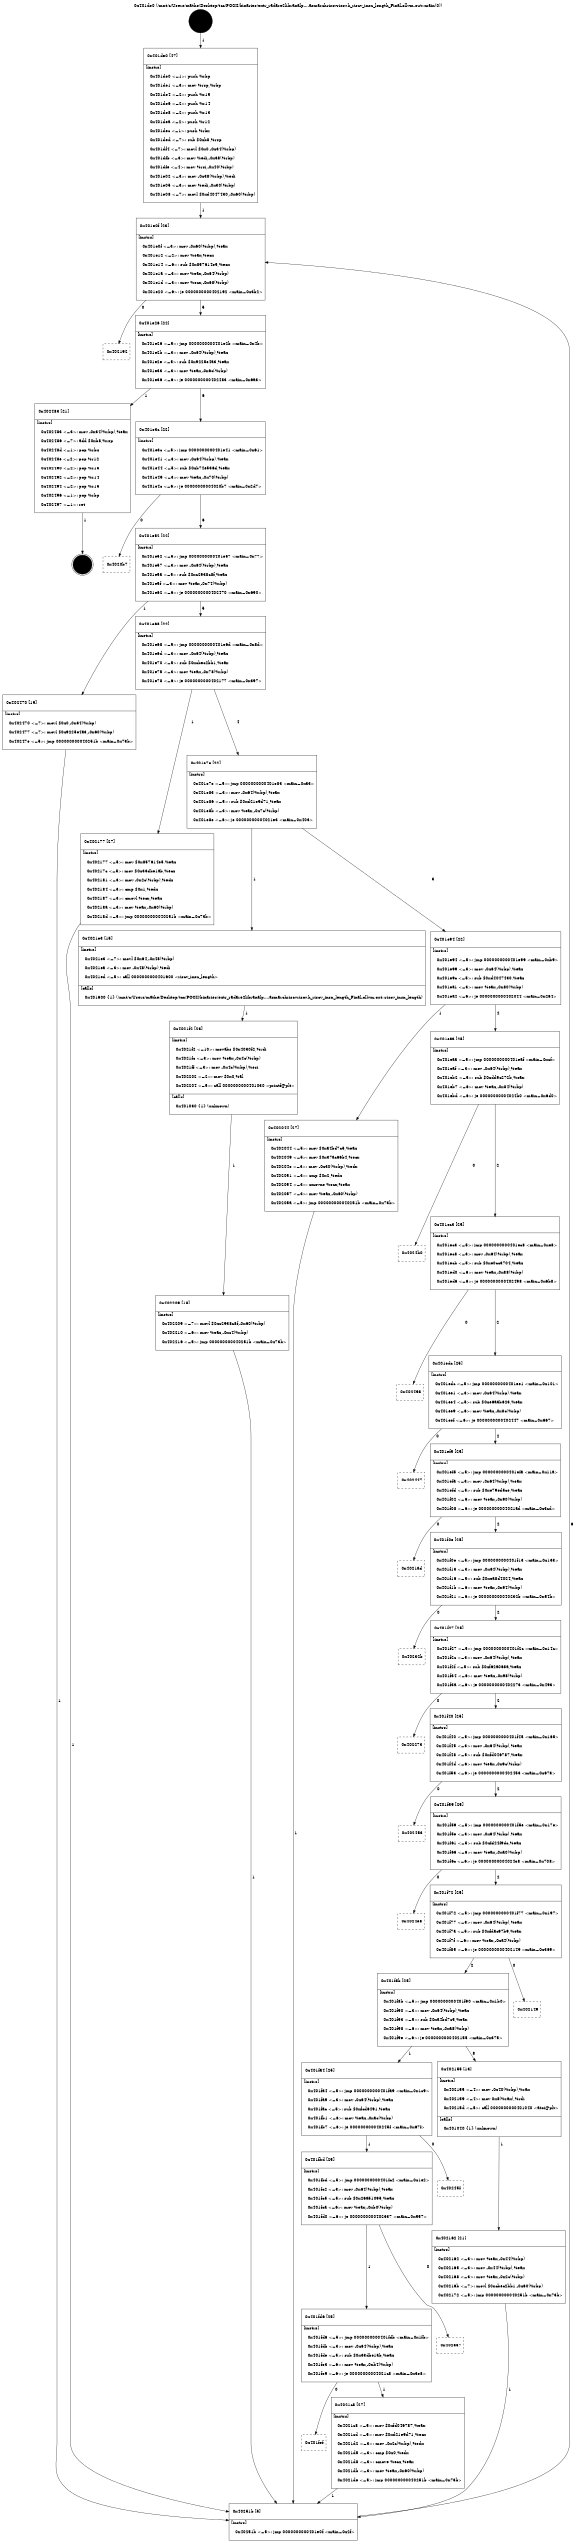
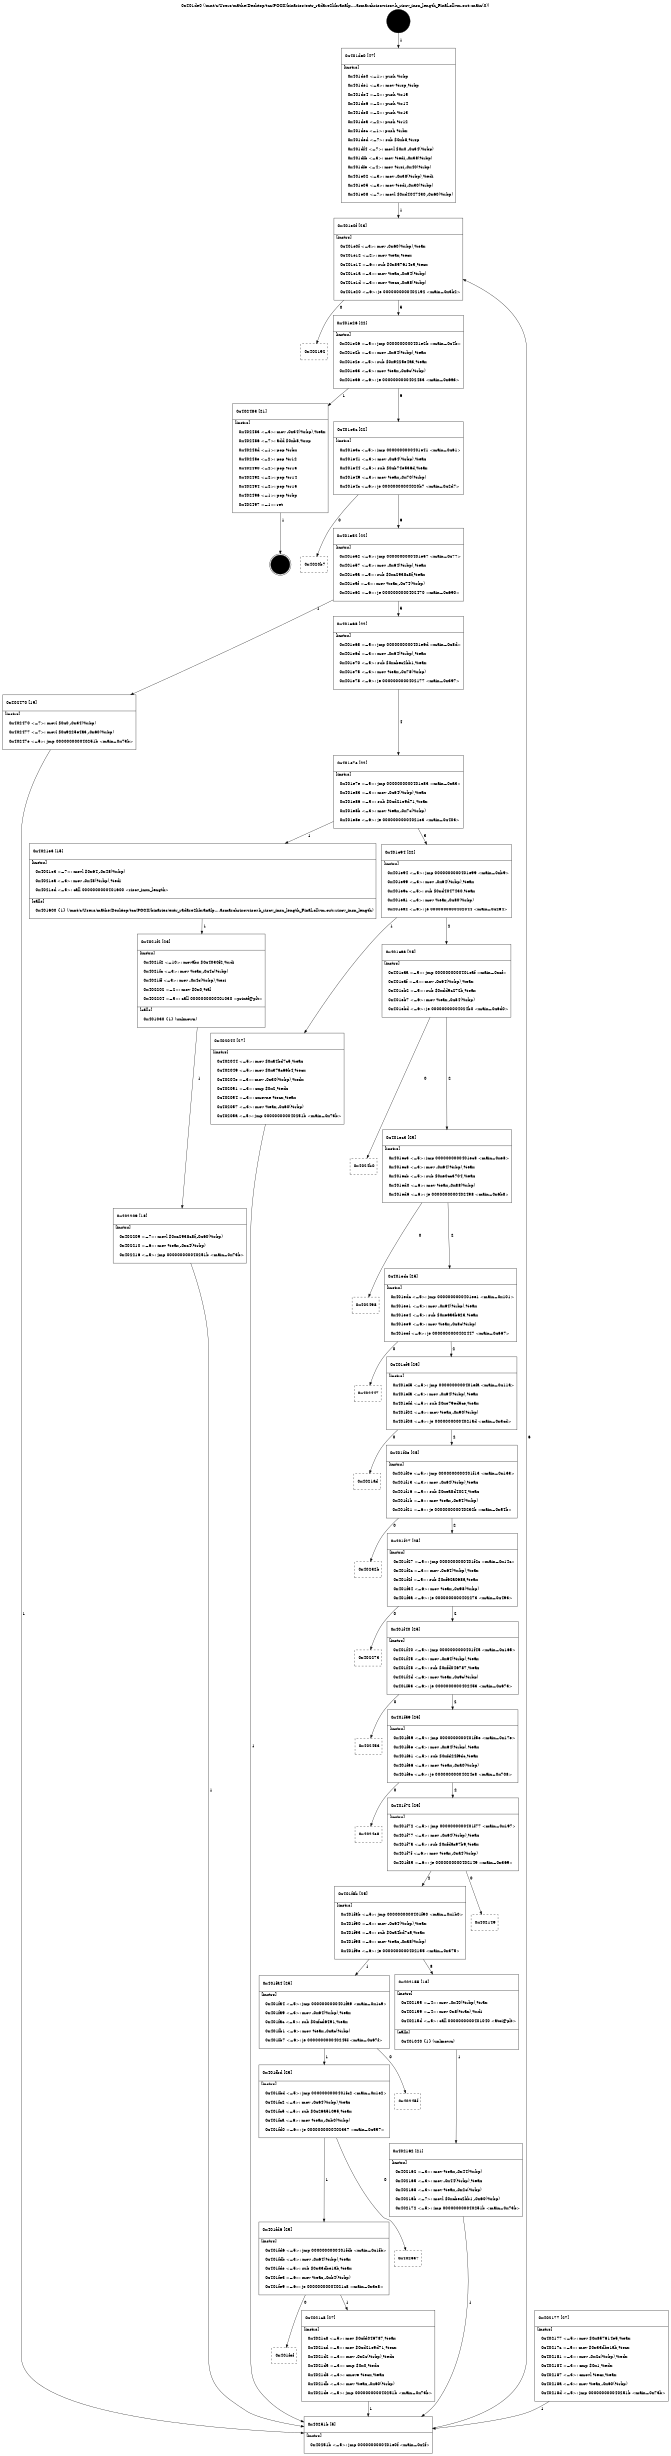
(175, 760) -> none
